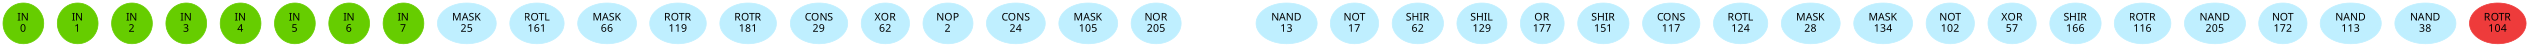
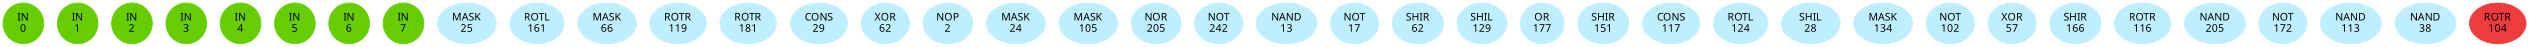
(1016, 23) -> (1016, 23)
none -> (1219, 23)
(1811, 23) -> (1811, 23)
